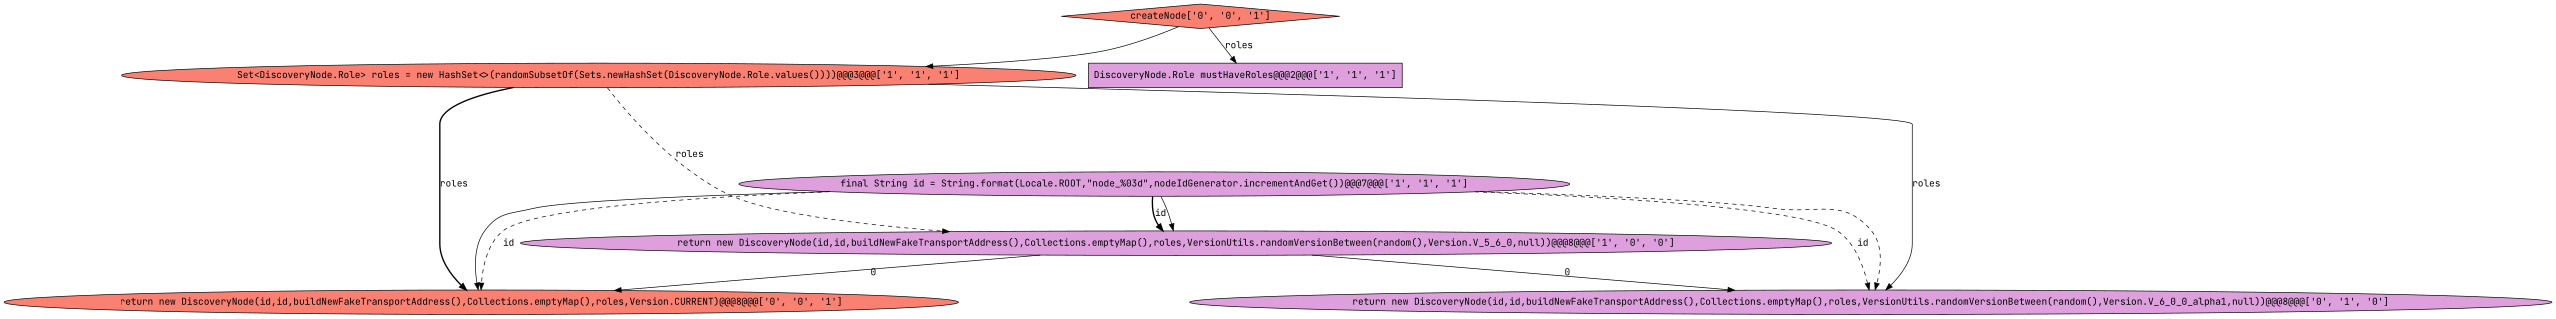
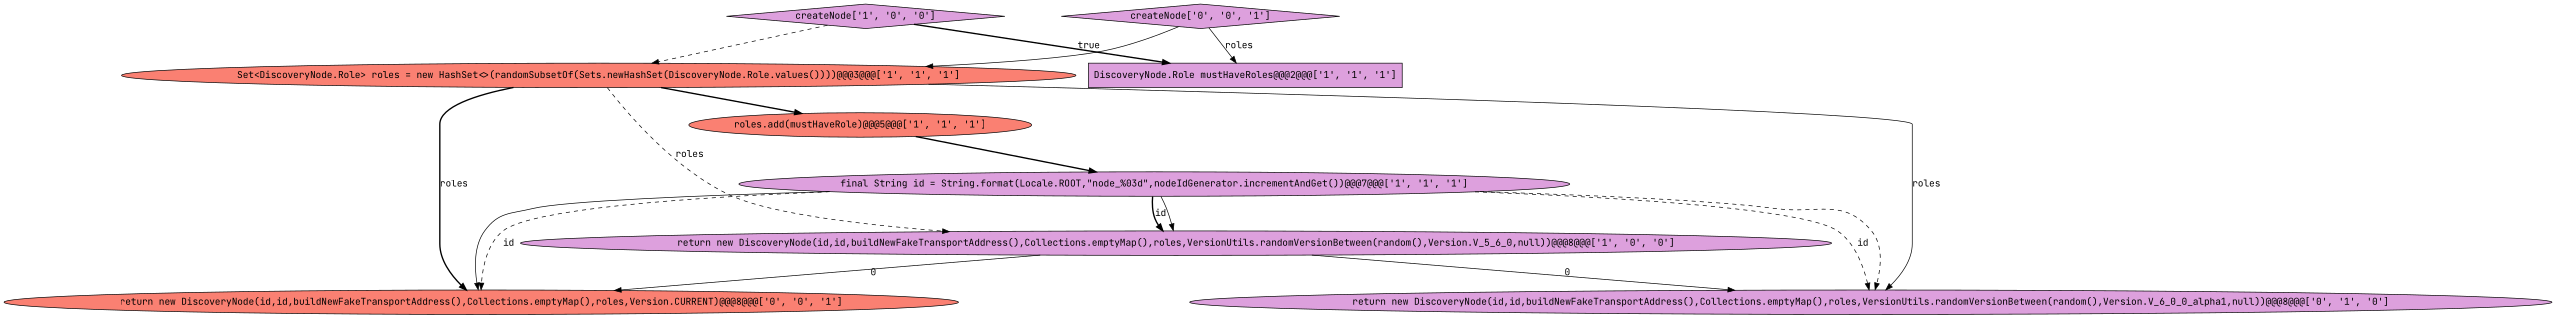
none -> (866, 16)
(1200, 16) -> (1200, 16)
none -> (860, 125)
